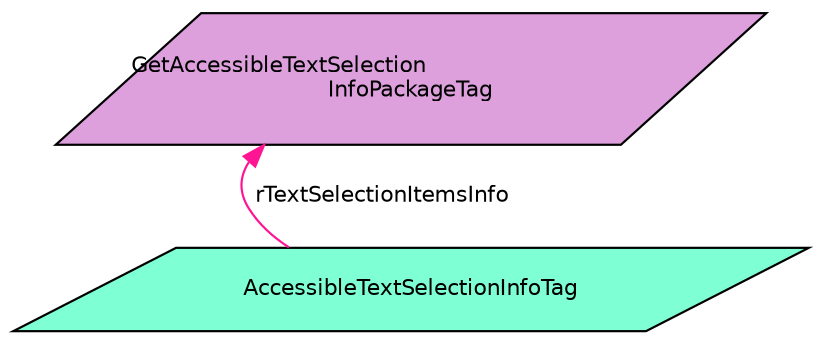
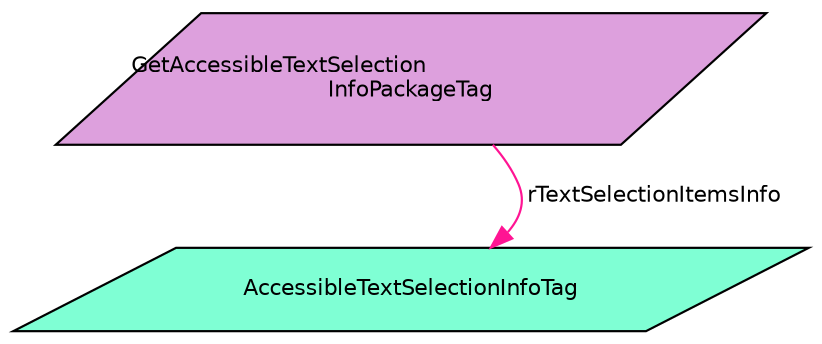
(251, 211) -> (519, 187)
